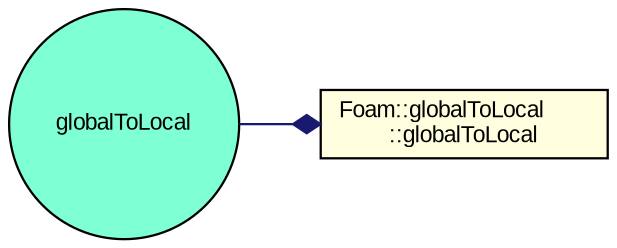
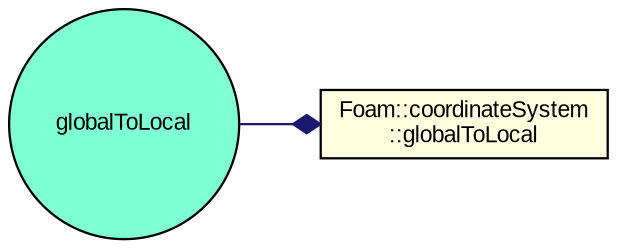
(464, 124) -> (464, 124)
